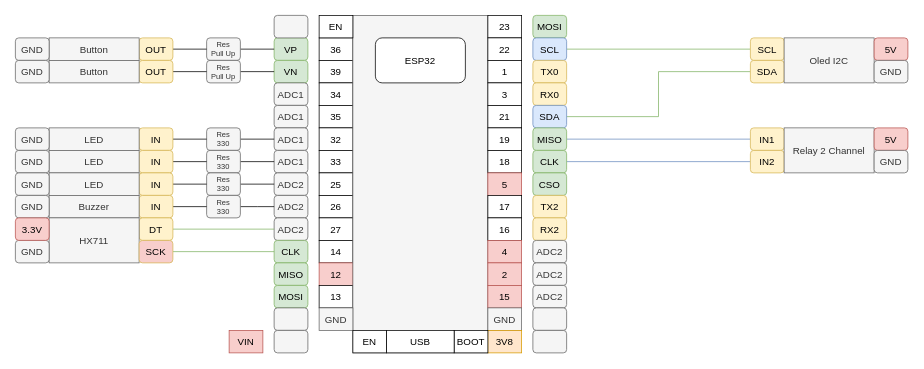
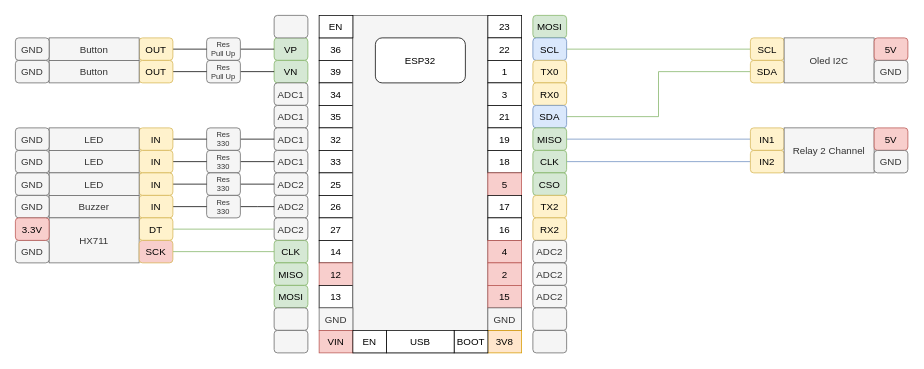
(246, 342) -> (336, 342)
